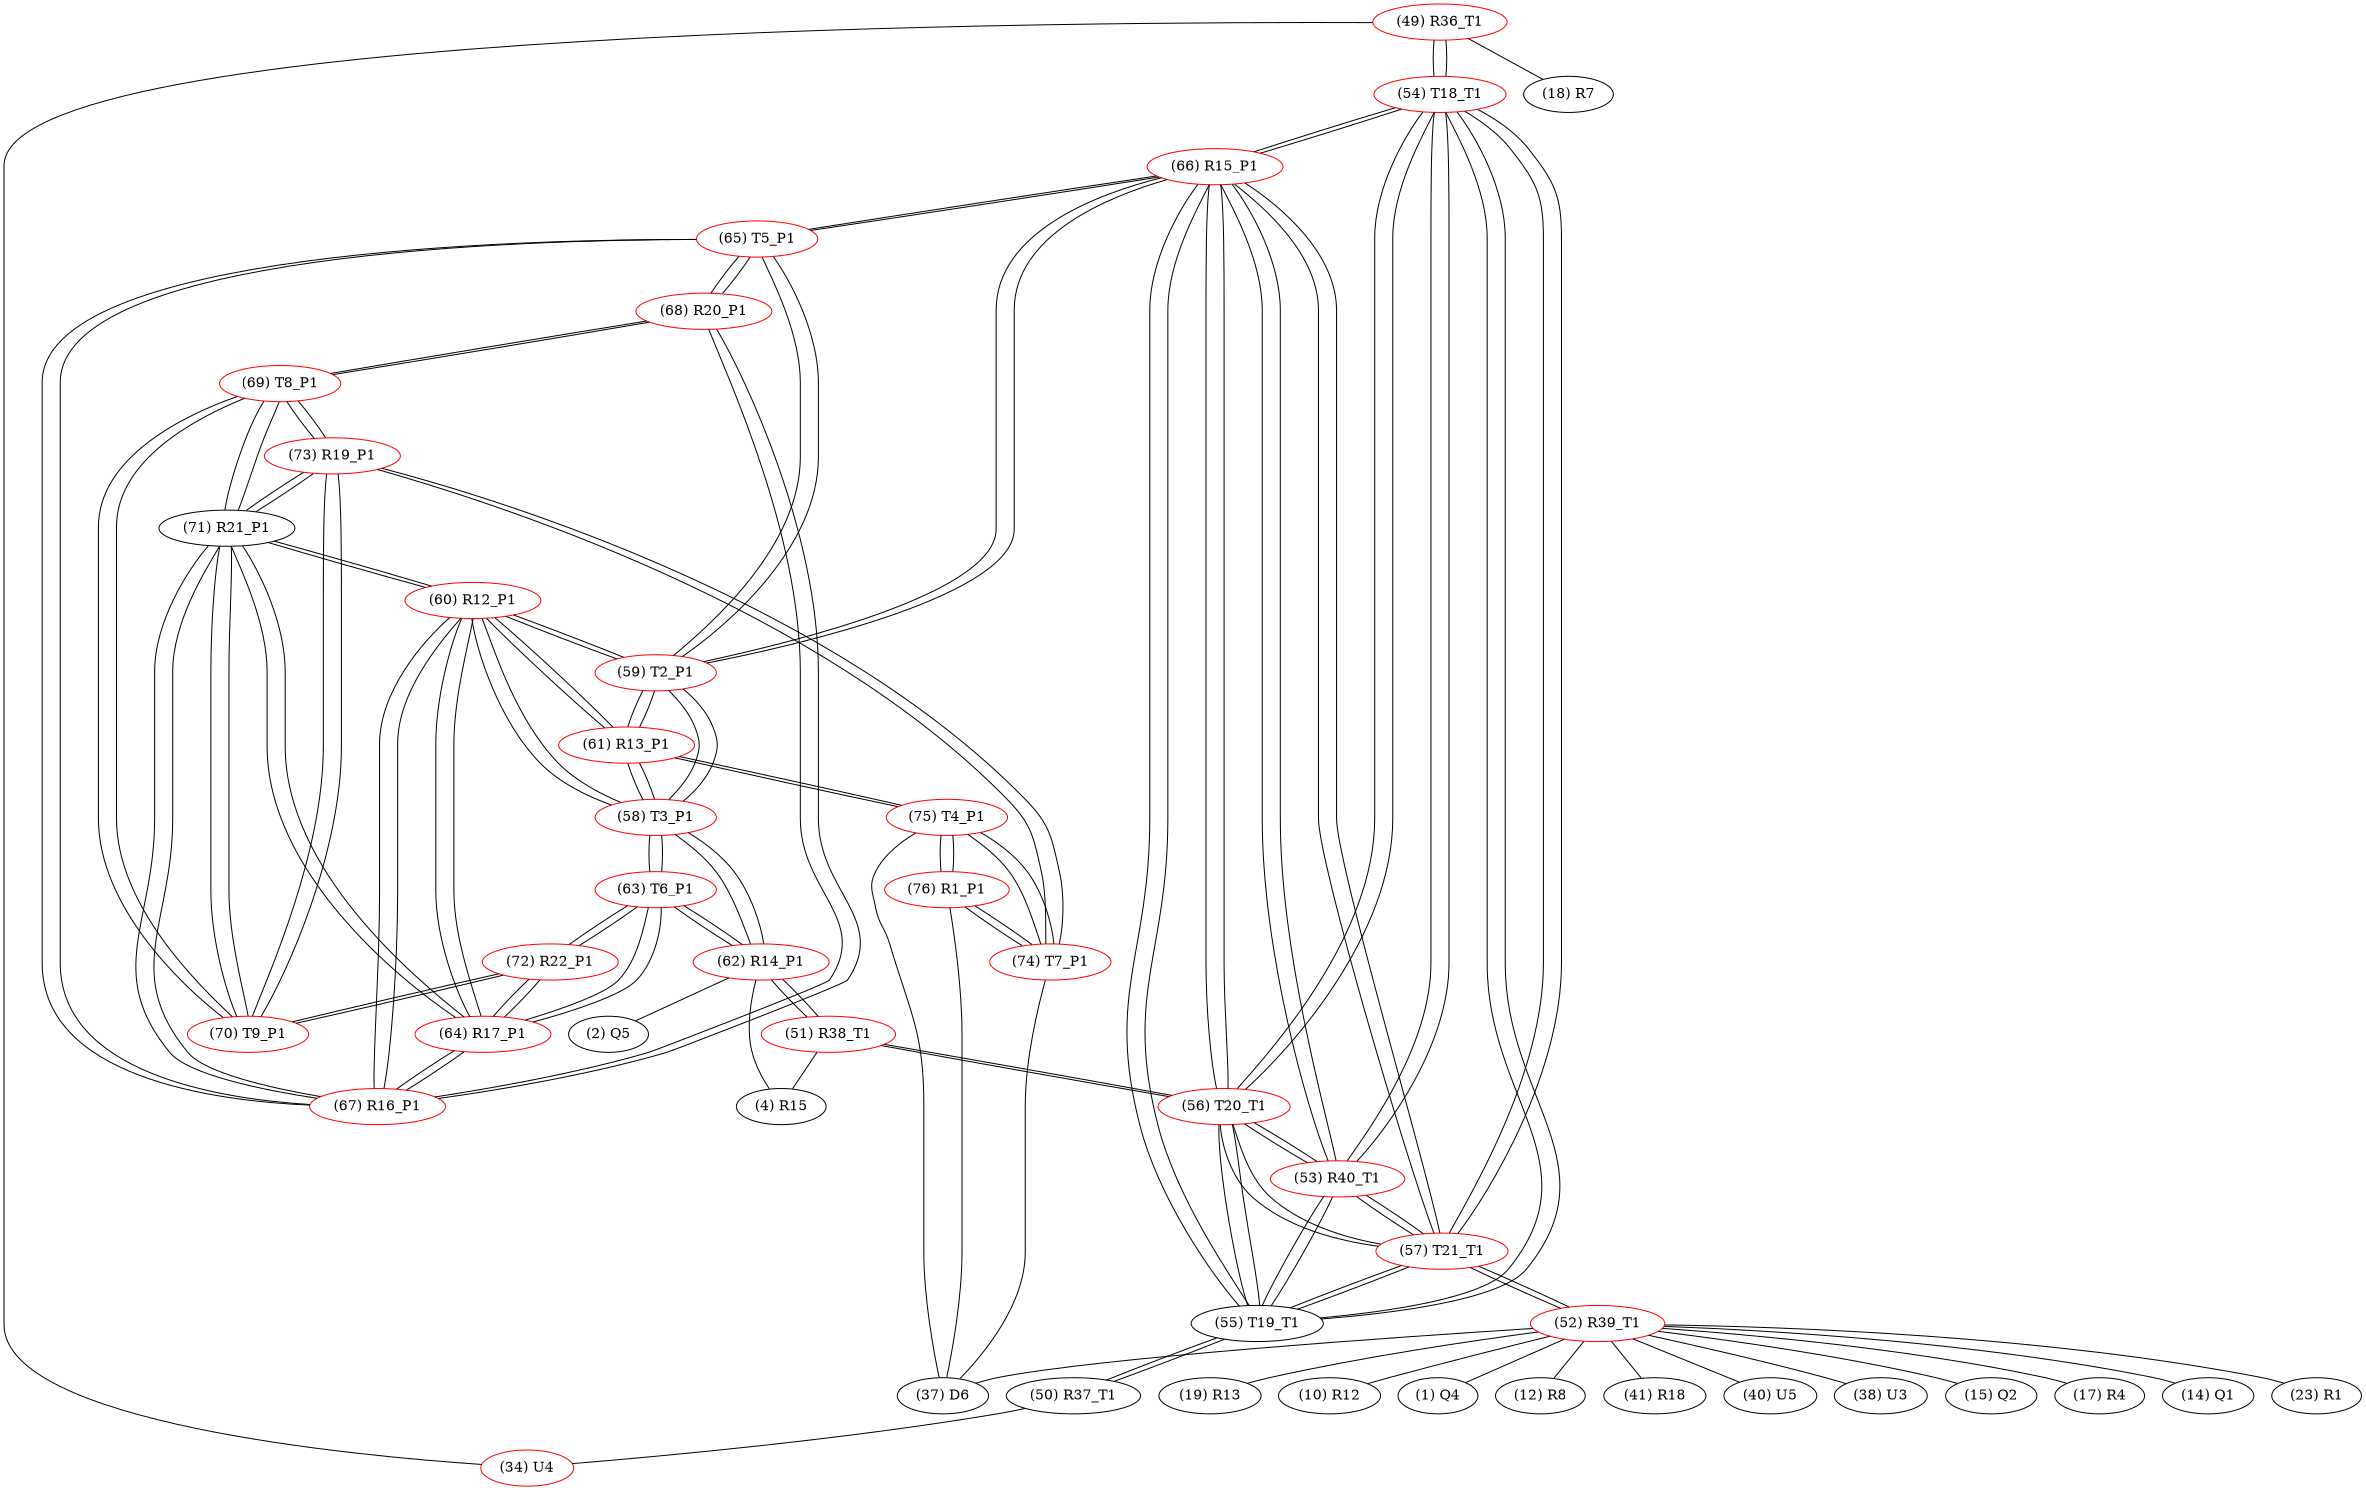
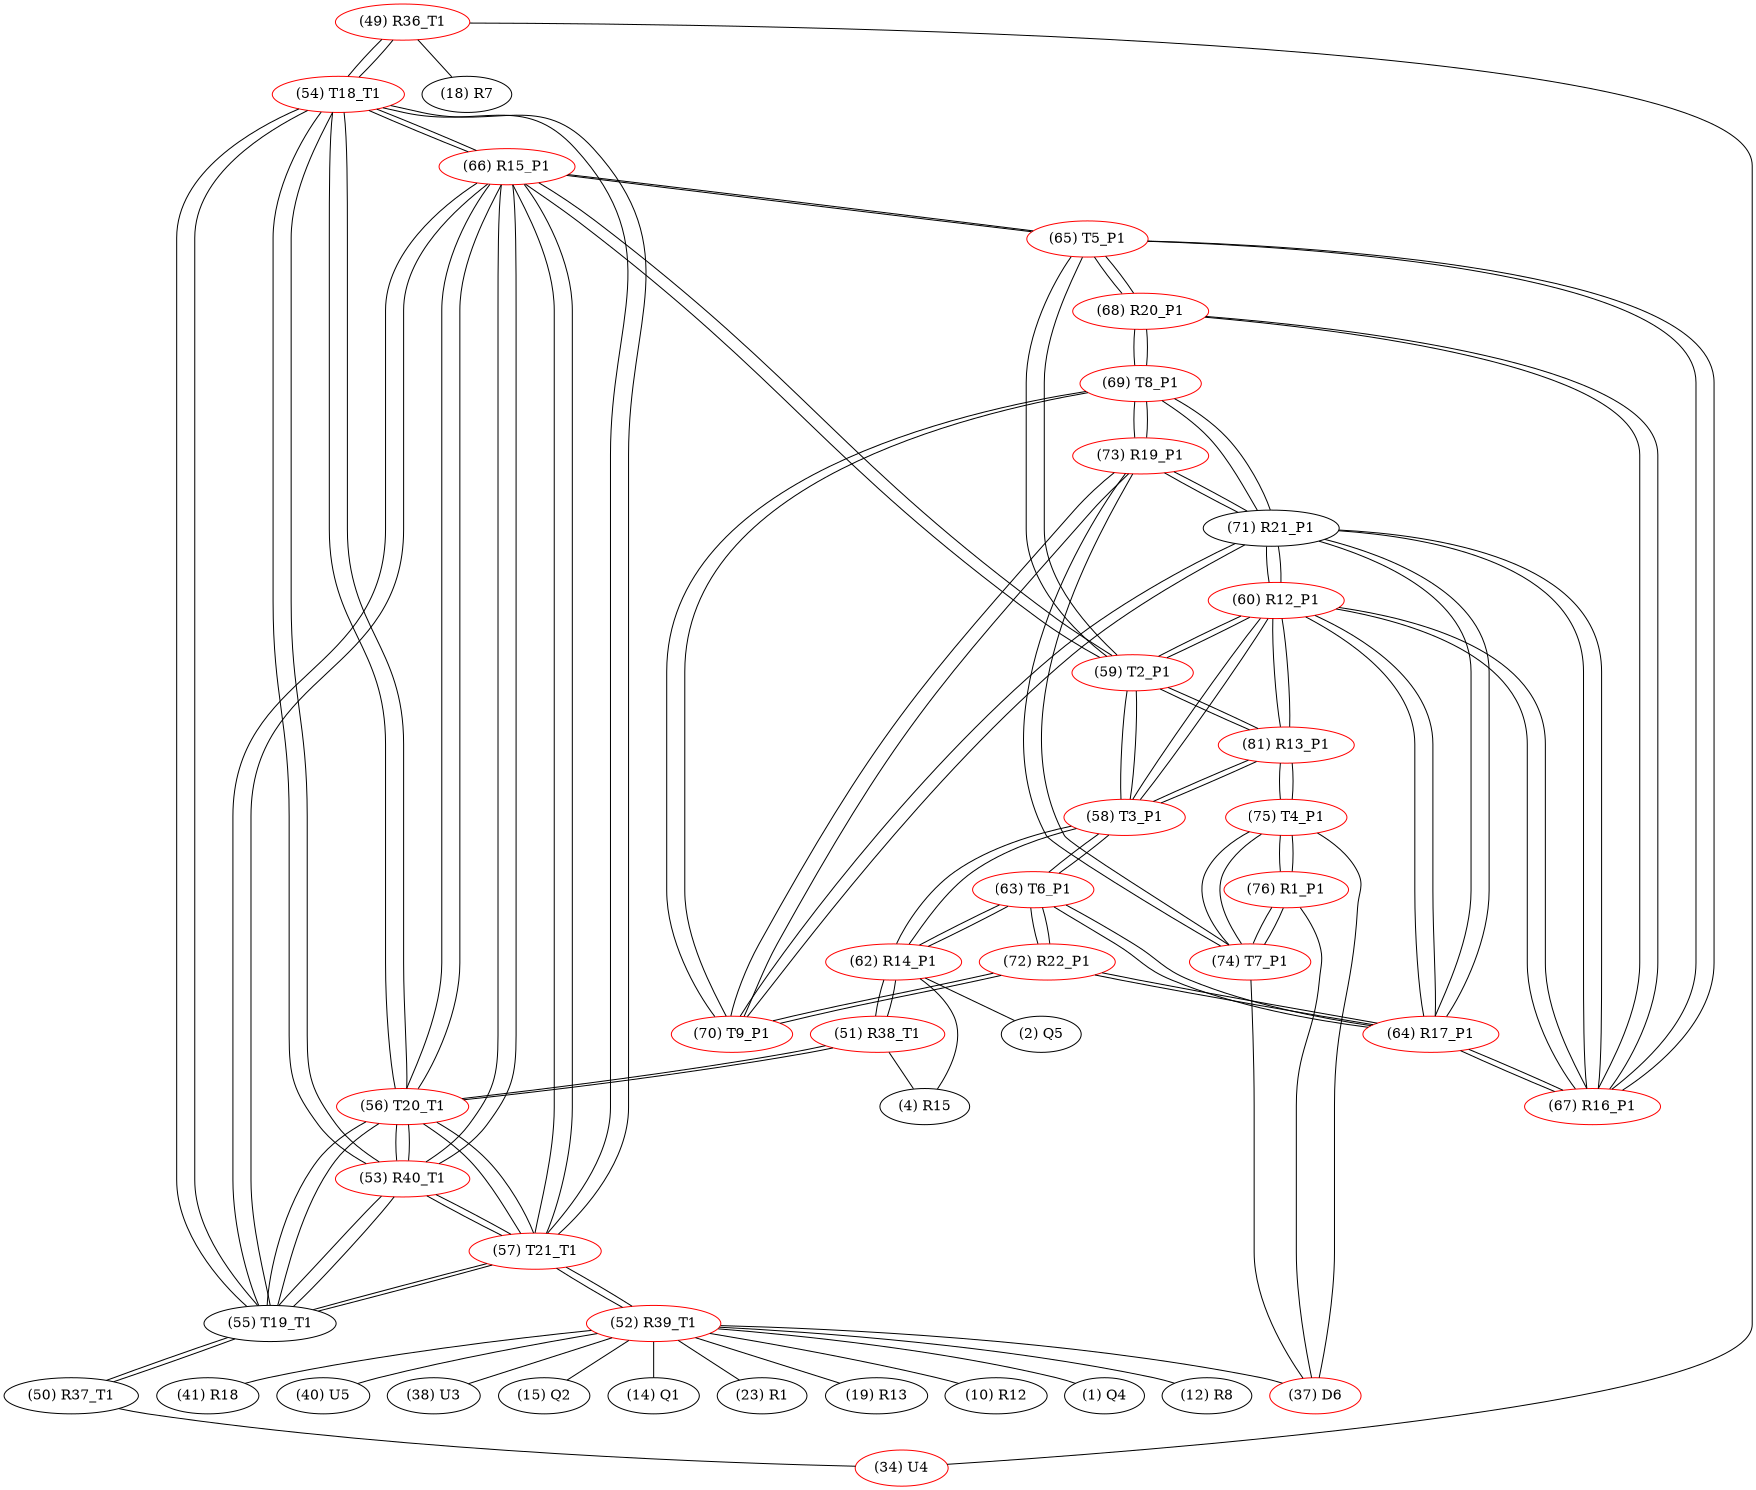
(627, 745) -> (1286, 745)
(943, 1396) -> (1315, 1396)
(2100, 1396) -> none
